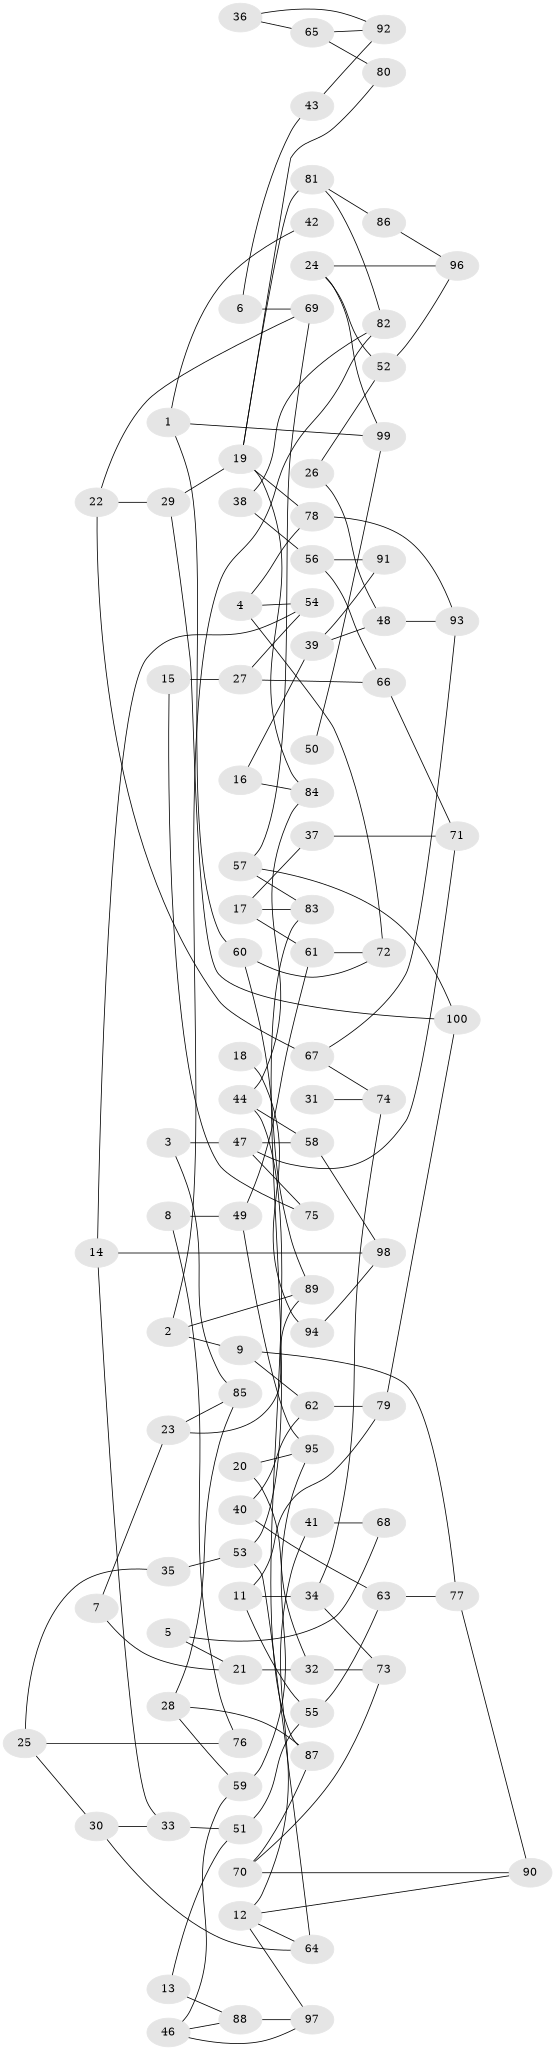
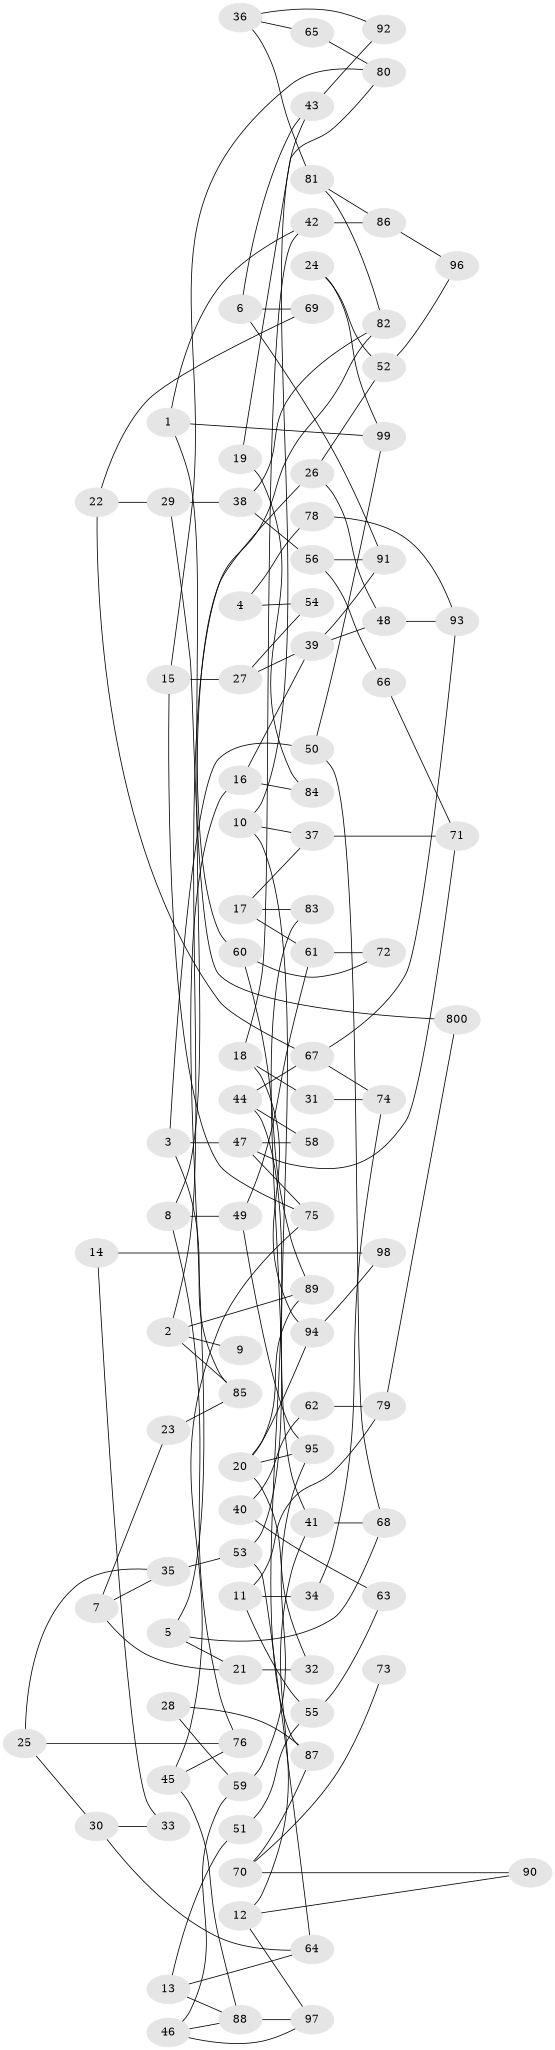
(348, 31) -> none
none -> (352, 223)
(385, 266) -> none
(265, 316) -> (282, 100)
none -> (192, 322)
none -> (318, 424)
(204, 481) -> (205, 502)
(272, 484) -> none
none -> (268, 637)
(312, 681) -> (277, 662)
(348, 765) -> none
none -> (240, 823)
none -> (197, 830)
(240, 866) -> none
(113, 867) -> none
none -> (189, 904)
(276, 946) -> (276, 1078)
(457, 1020) -> (457, 1020)
none -> (276, 1078)
none -> (356, 1134)
(348, 1198) -> none
none -> (202, 1351)
(267, 1371) -> none
none -> (288, 1388)
(271, 1405) -> (272, 1410)
(205, 1543) -> (211, 1369)
none -> (133, 1590)
(457, 1596) -> none
(348, 1633) -> none
(354, 1670) -> none
none -> (169, 1780)
(205, 1828) -> none
(276, 1933) -> (241, 1970)
